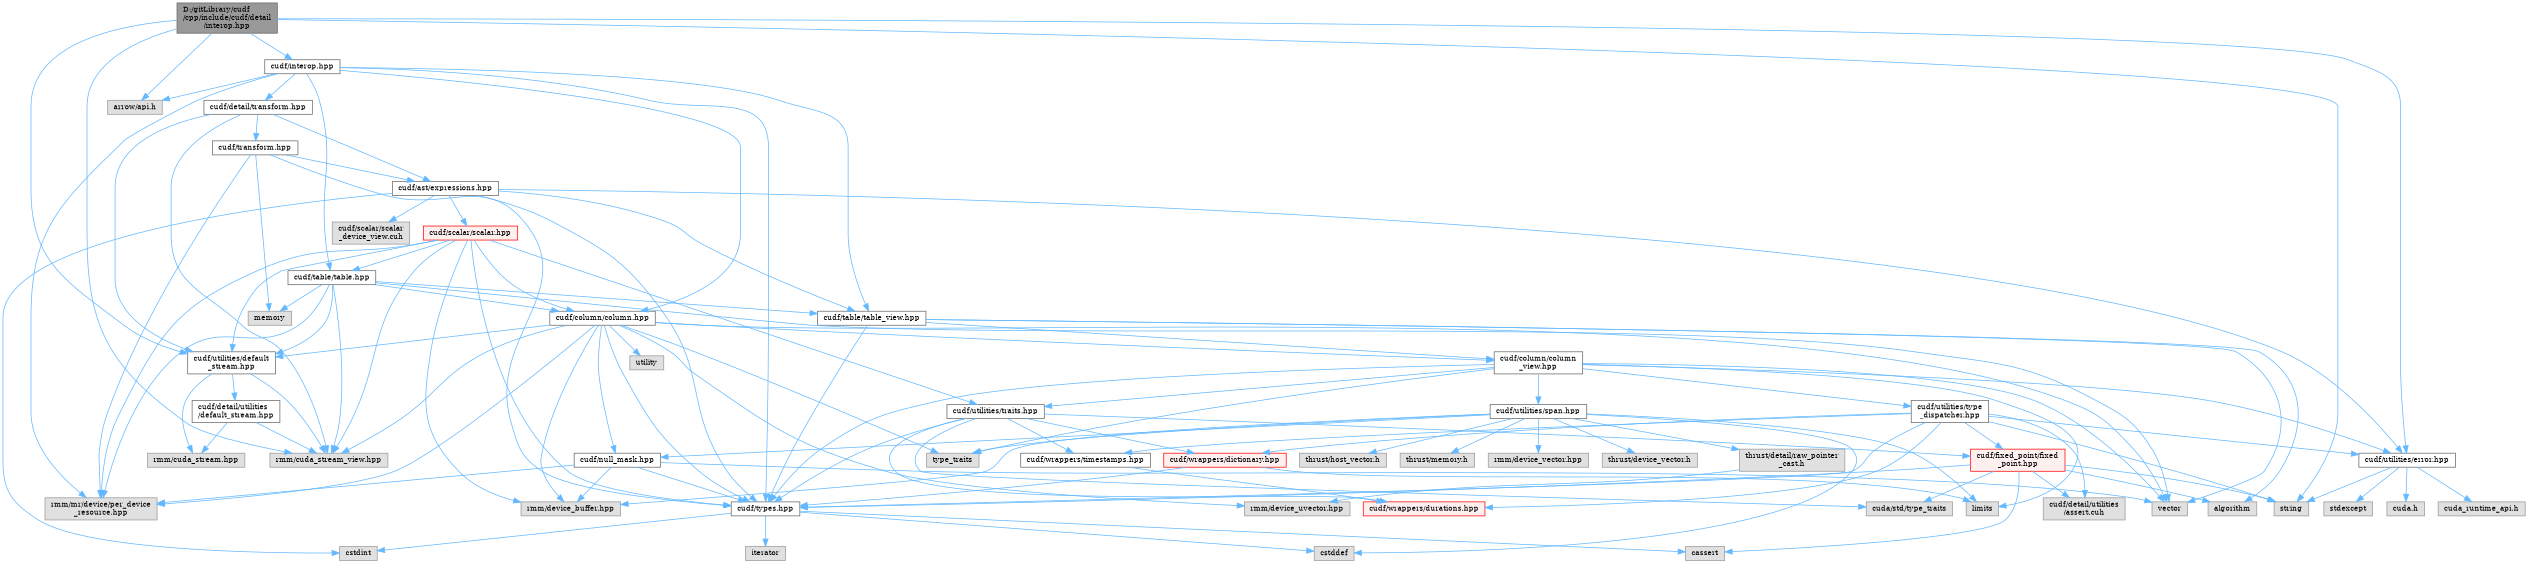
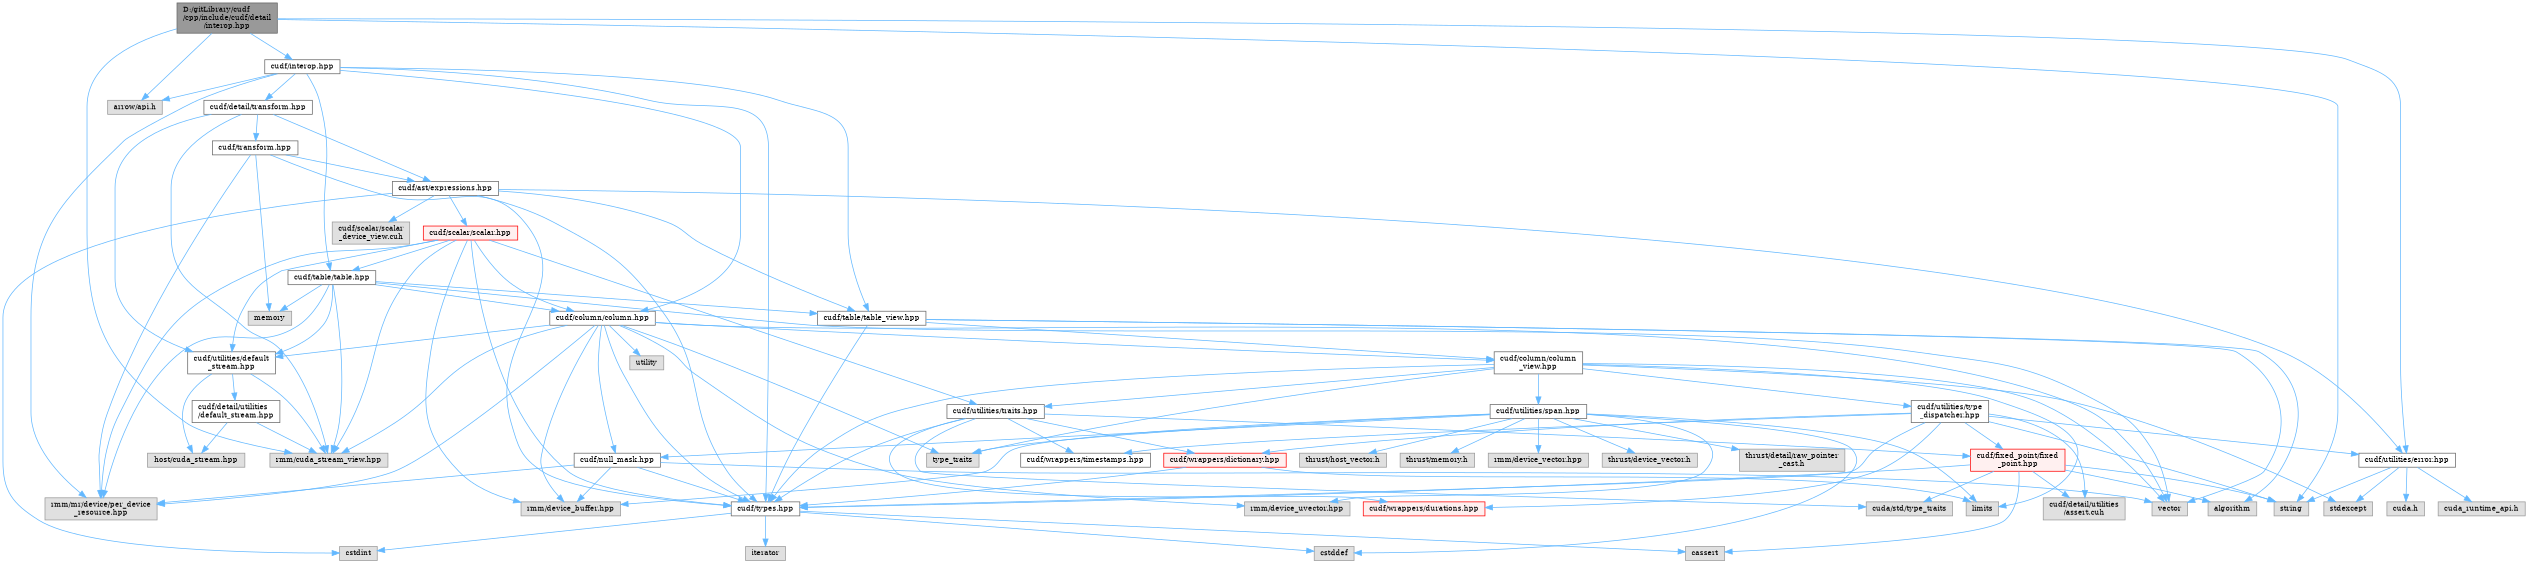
(31, 173) -> none
(1967, 380) -> (2097, 409)
(196, 460) -> (196, 460)
(1246, 483) -> none
(1538, 484) -> (1601, 490)
